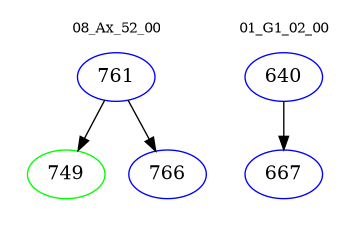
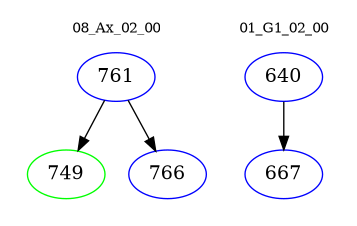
(117, 29) -> (117, 29)
